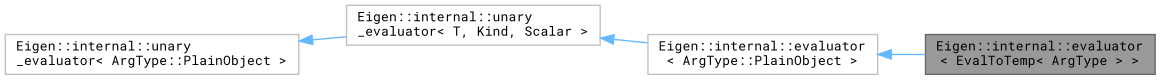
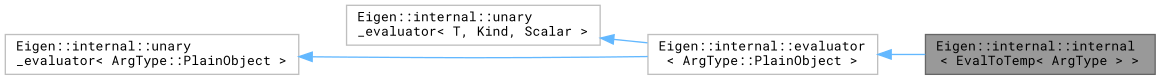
(329, 38) -> (480, 58)
(1040, 54) -> (1040, 54)
